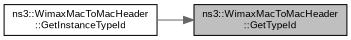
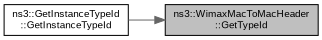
(81, 20) -> (66, 20)
